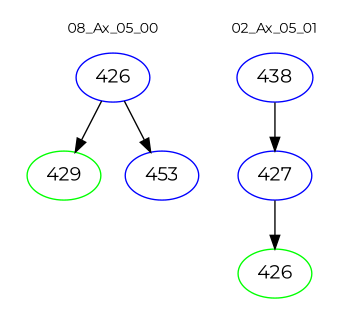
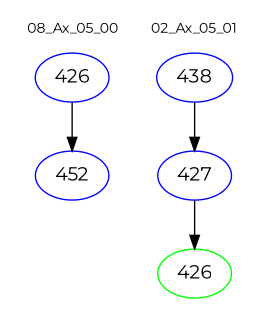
(64, 176) -> none
(162, 176) -> (72, 176)
